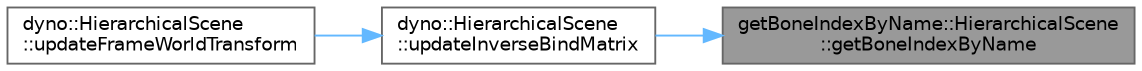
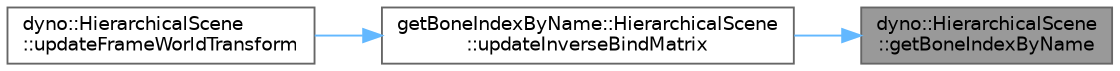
(519, 36) -> (588, 36)
(929, 36) -> (987, 36)
